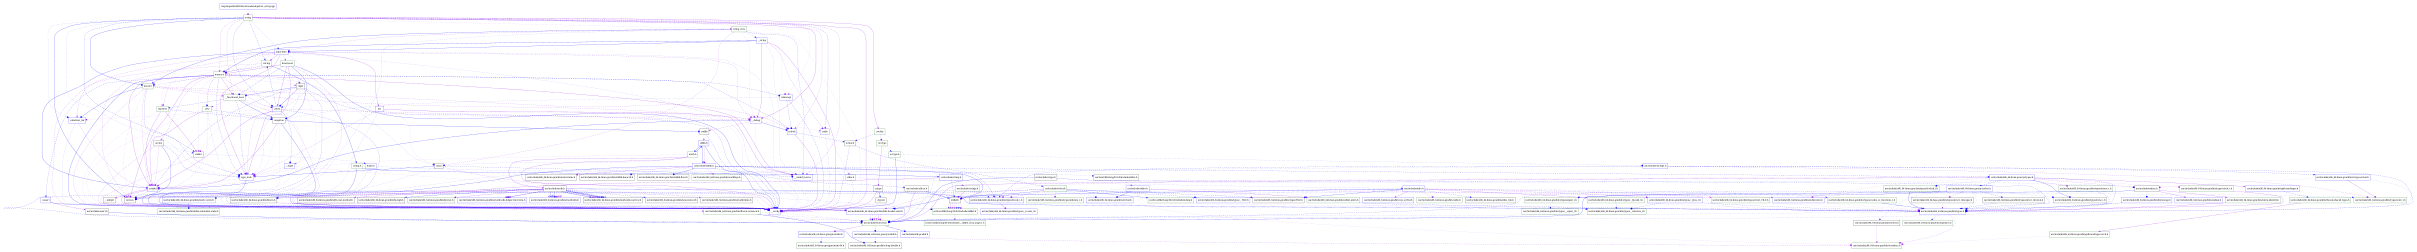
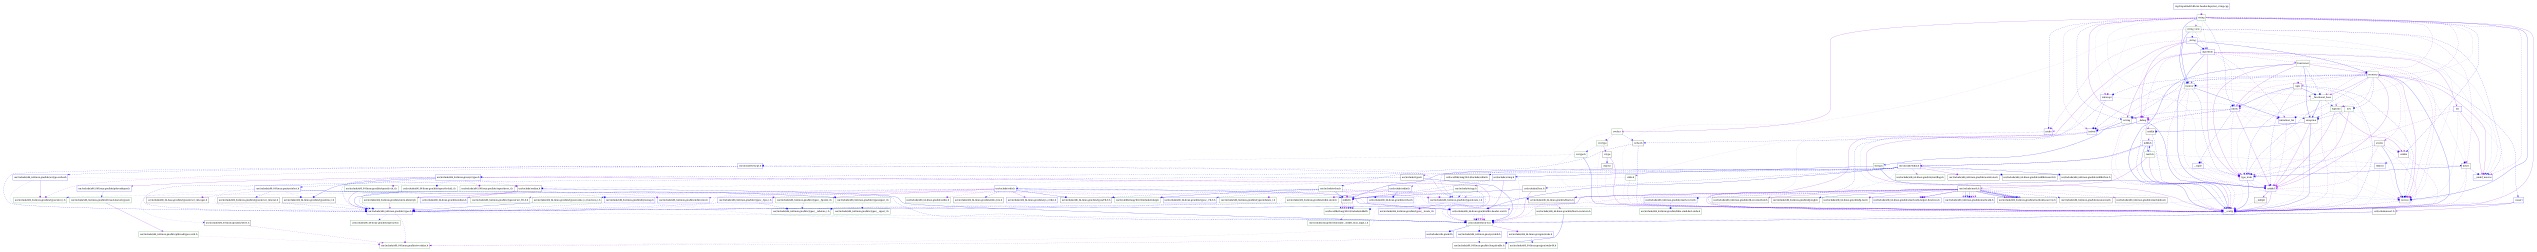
(244, 69) -> (2245, 78)
none -> (1513, 171)
